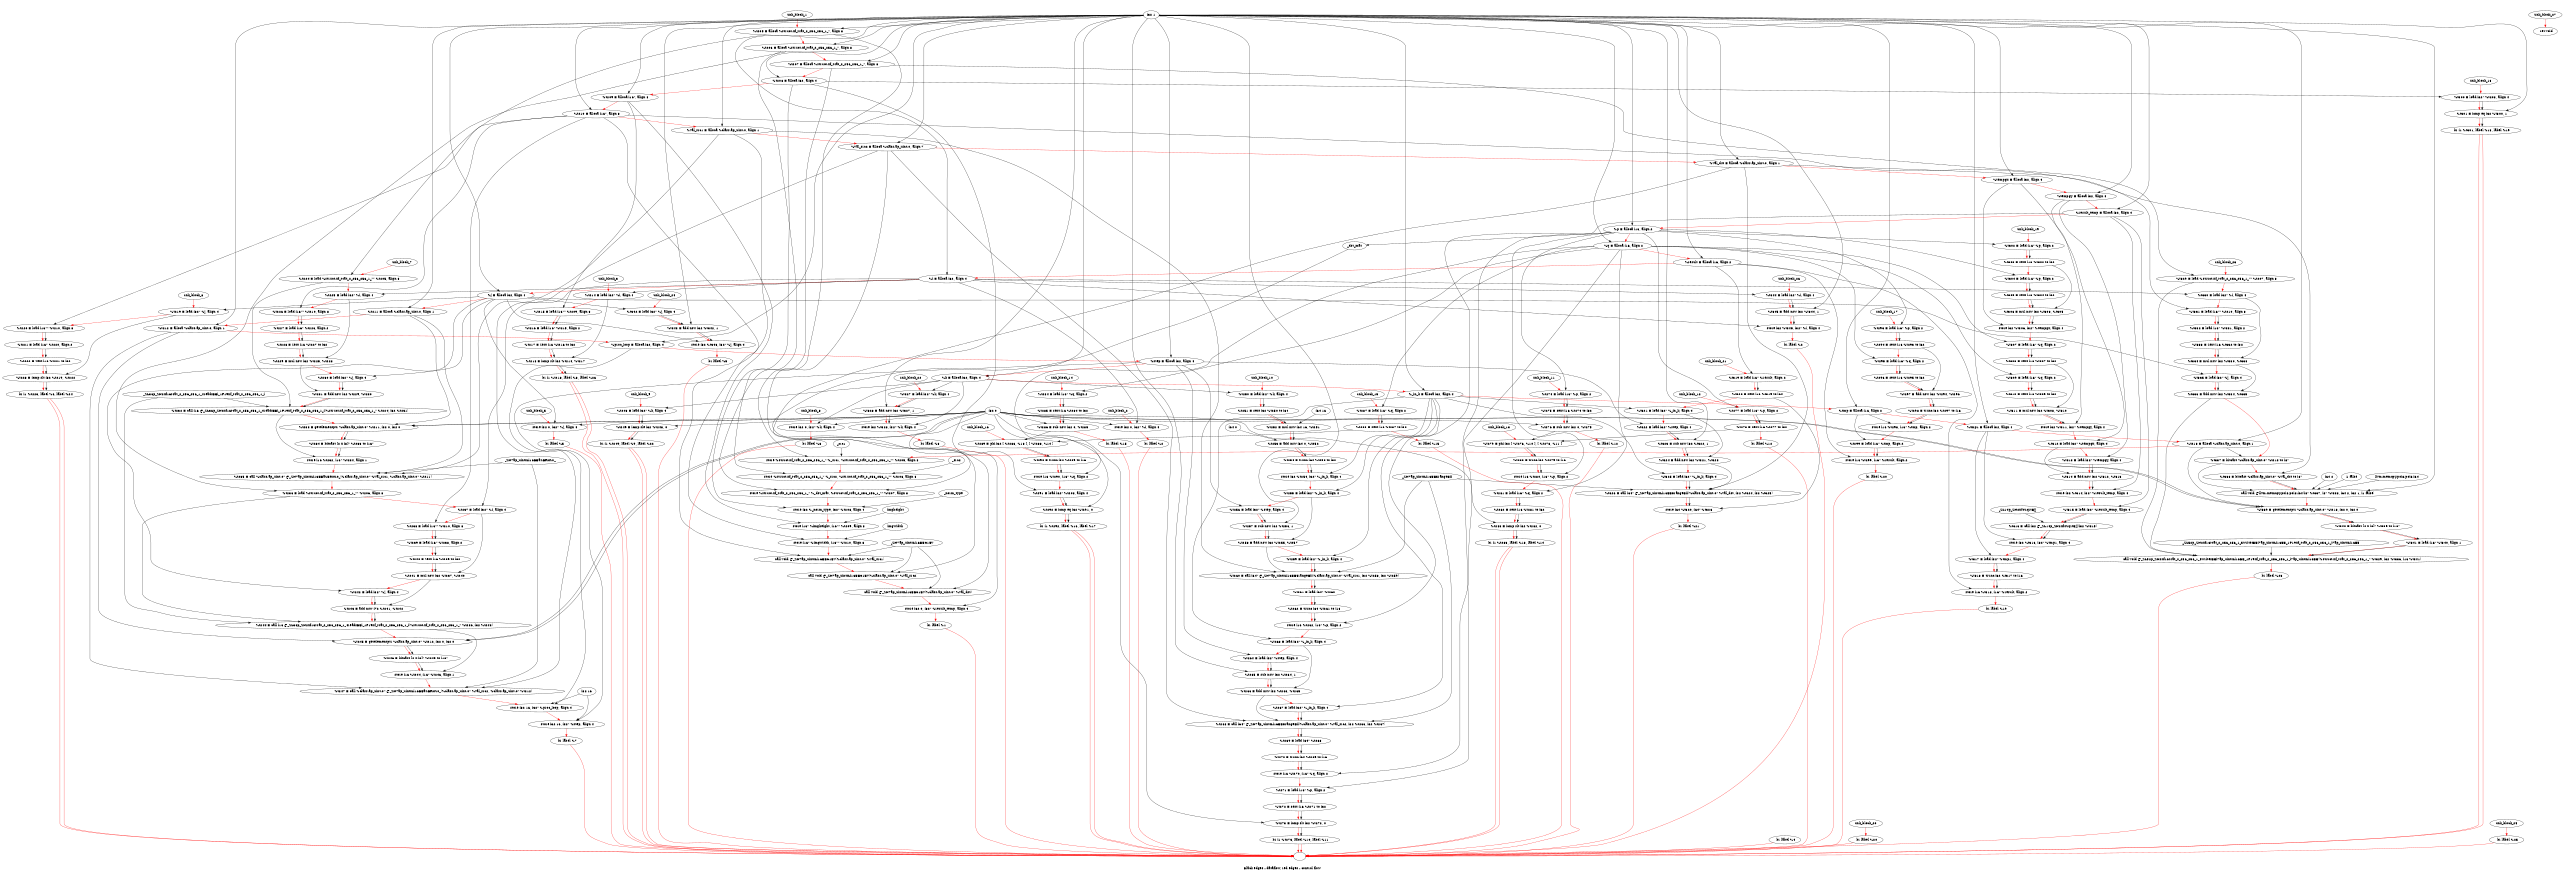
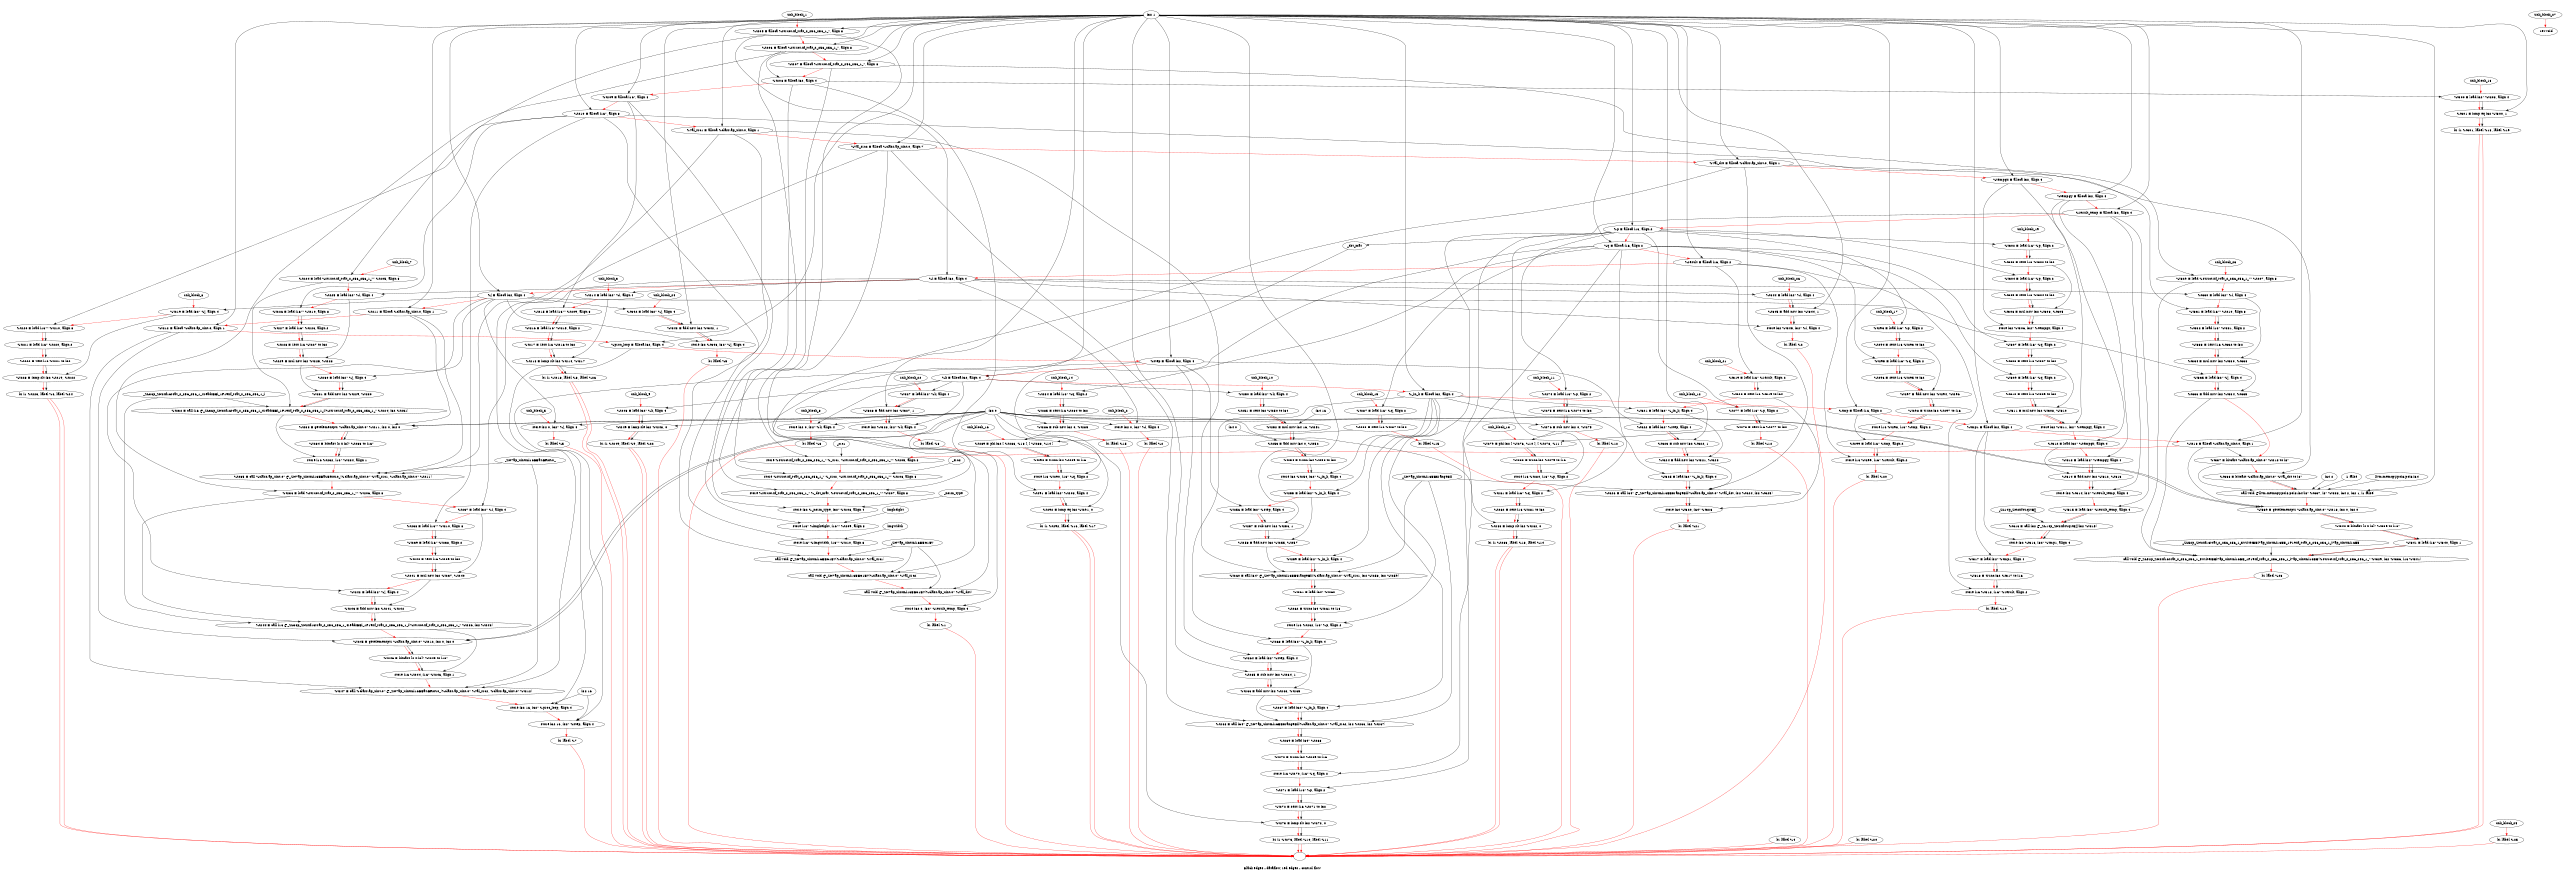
(373, 609) -> (373, 609)
(1866, 823) -> none
